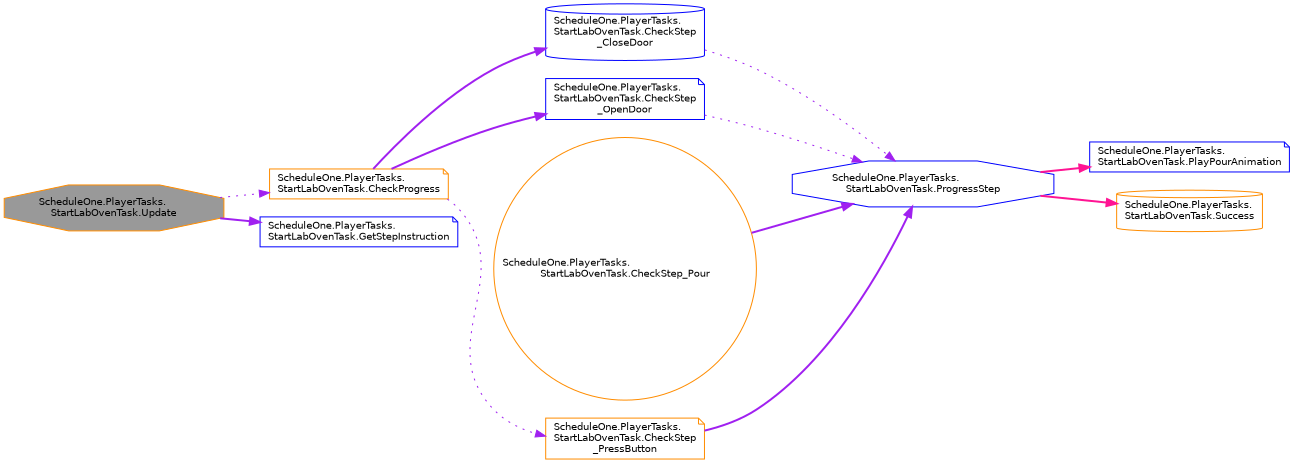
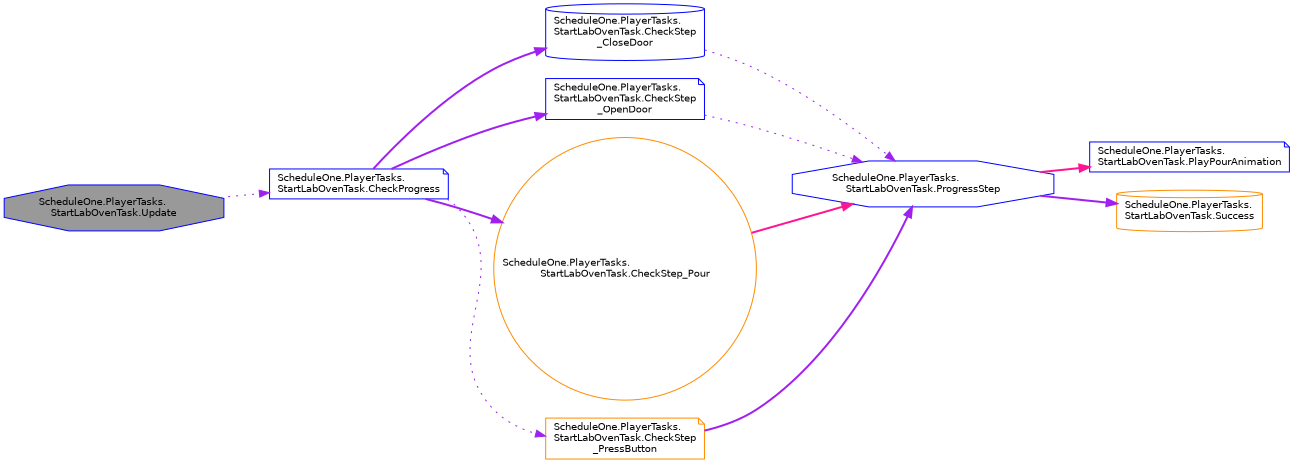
(359, 184) -> (359, 184)
(1074, 199) -> (1074, 199)
(114, 208) -> (114, 208)
none -> (467, 211)
(797, 220) -> (797, 220)
(359, 232) -> none
